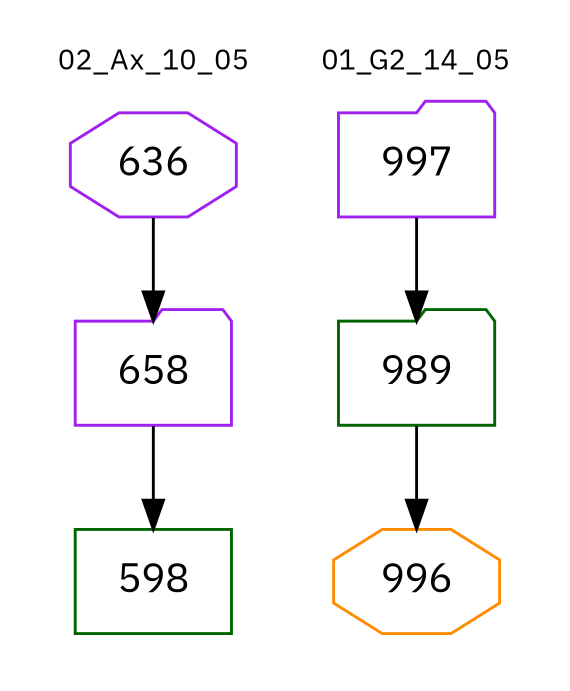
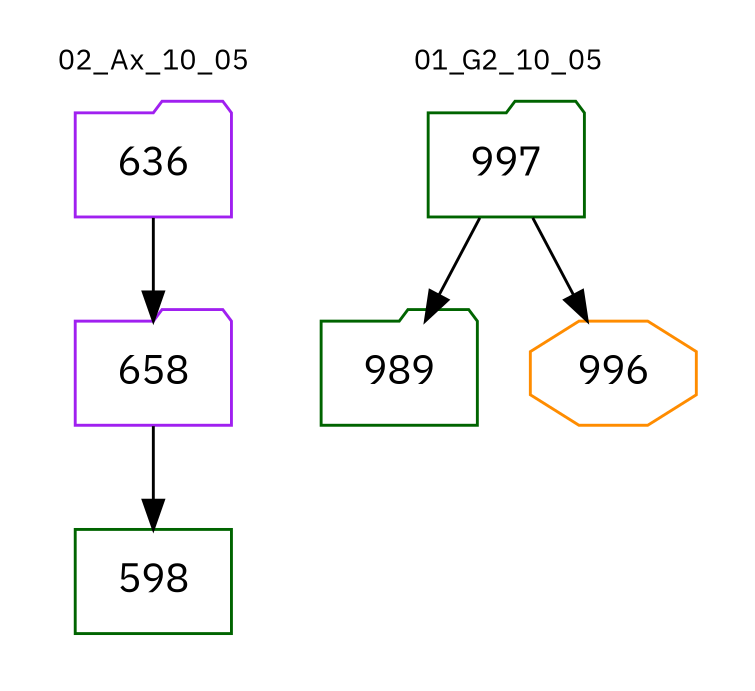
(417, 62) -> (509, 62)
(153, 165) -> (153, 165)
(417, 165) -> (506, 165)
(417, 463) -> (553, 257)
